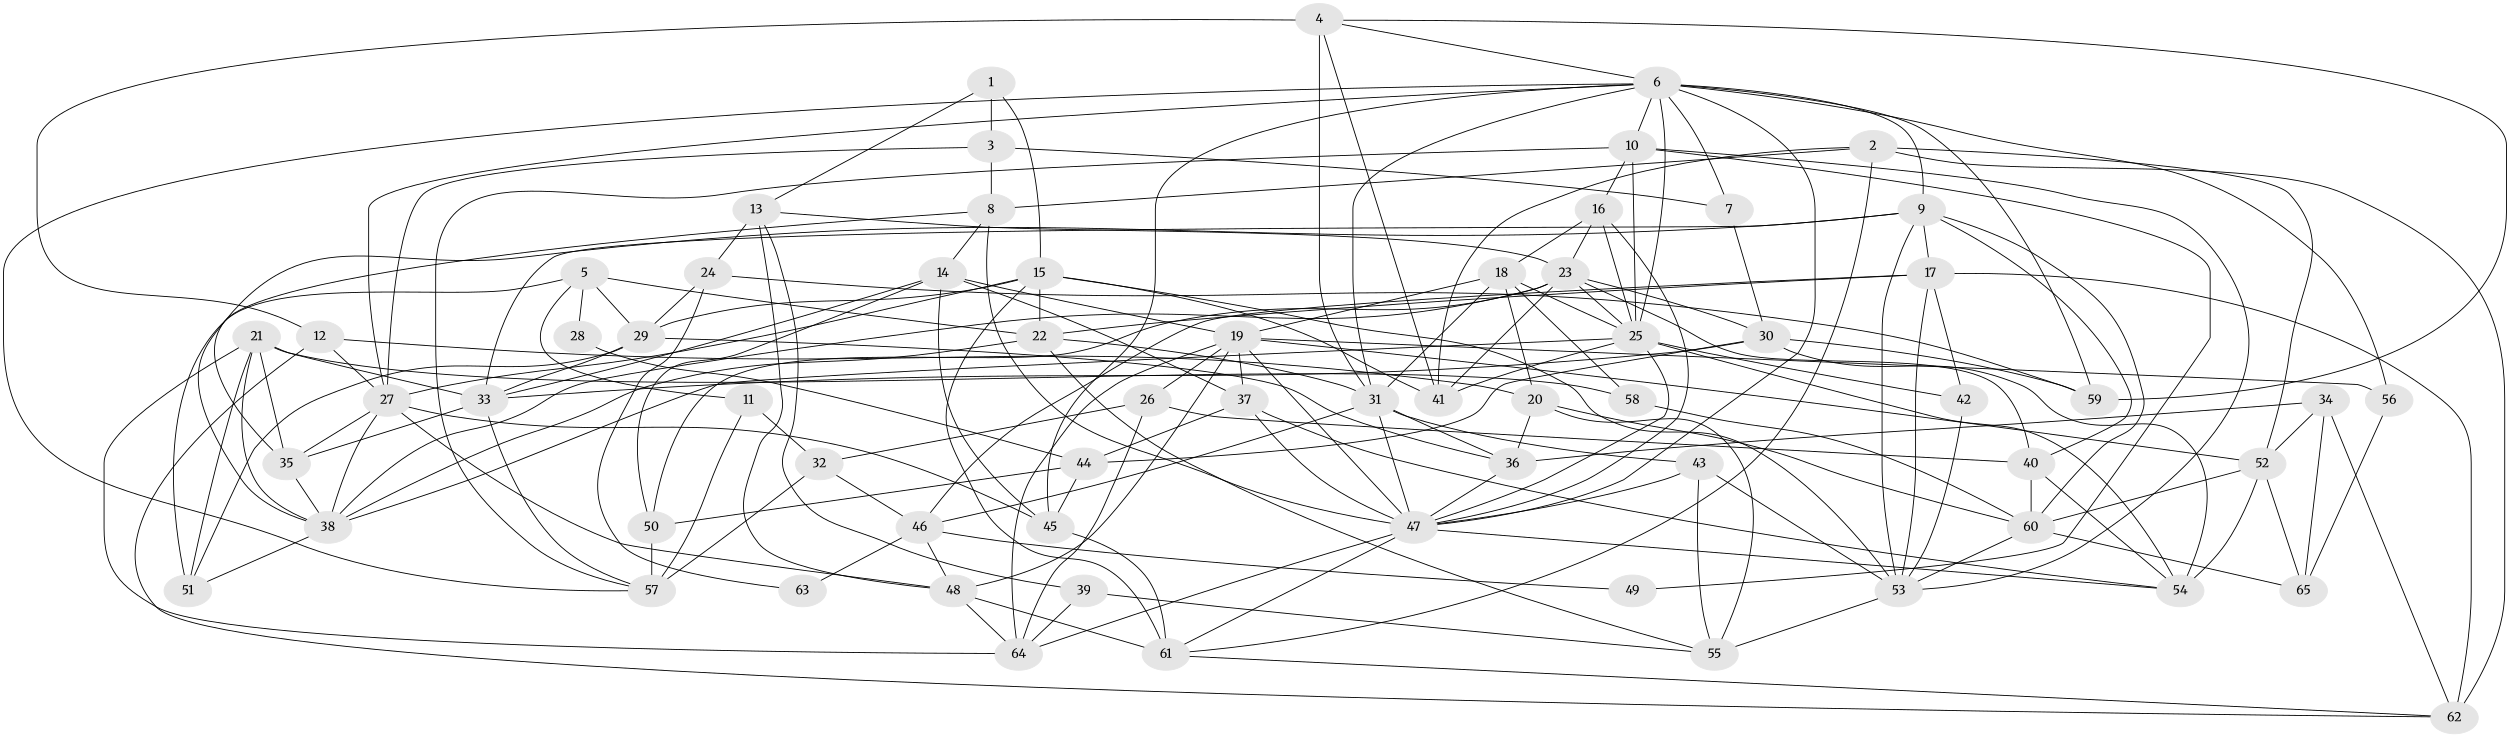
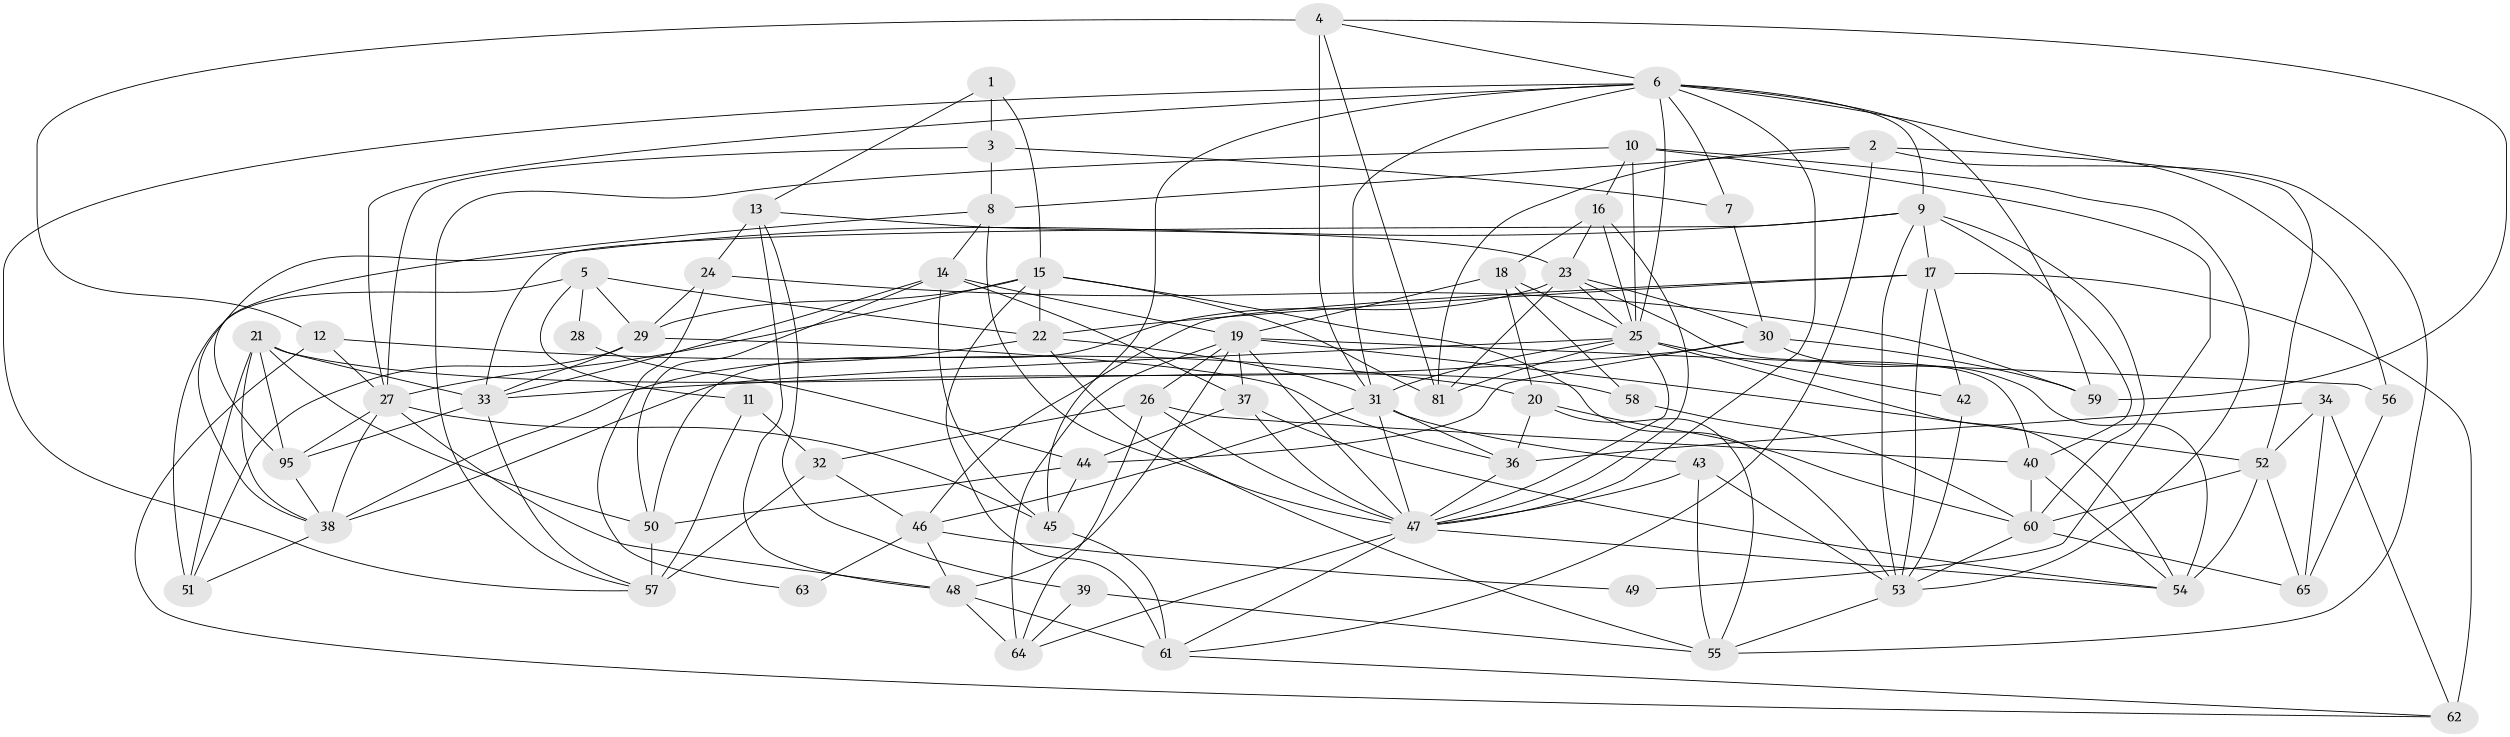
(1645, 115) -> none
(2407, 226) -> (2410, 479)
(1451, 324) -> (1502, 360)
(925, 331) -> none
(1438, 400) -> (1438, 400)
(287, 464) -> (287, 464)
none -> (1274, 475)
(401, 639) -> (439, 457)
